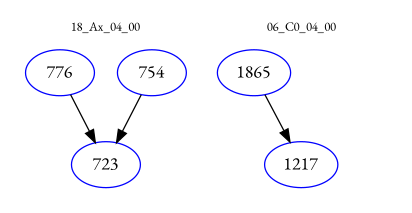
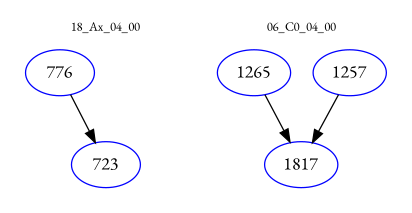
(152, 73) -> none
(254, 73) -> (254, 73)
none -> (350, 73)
(301, 165) -> (301, 165)
